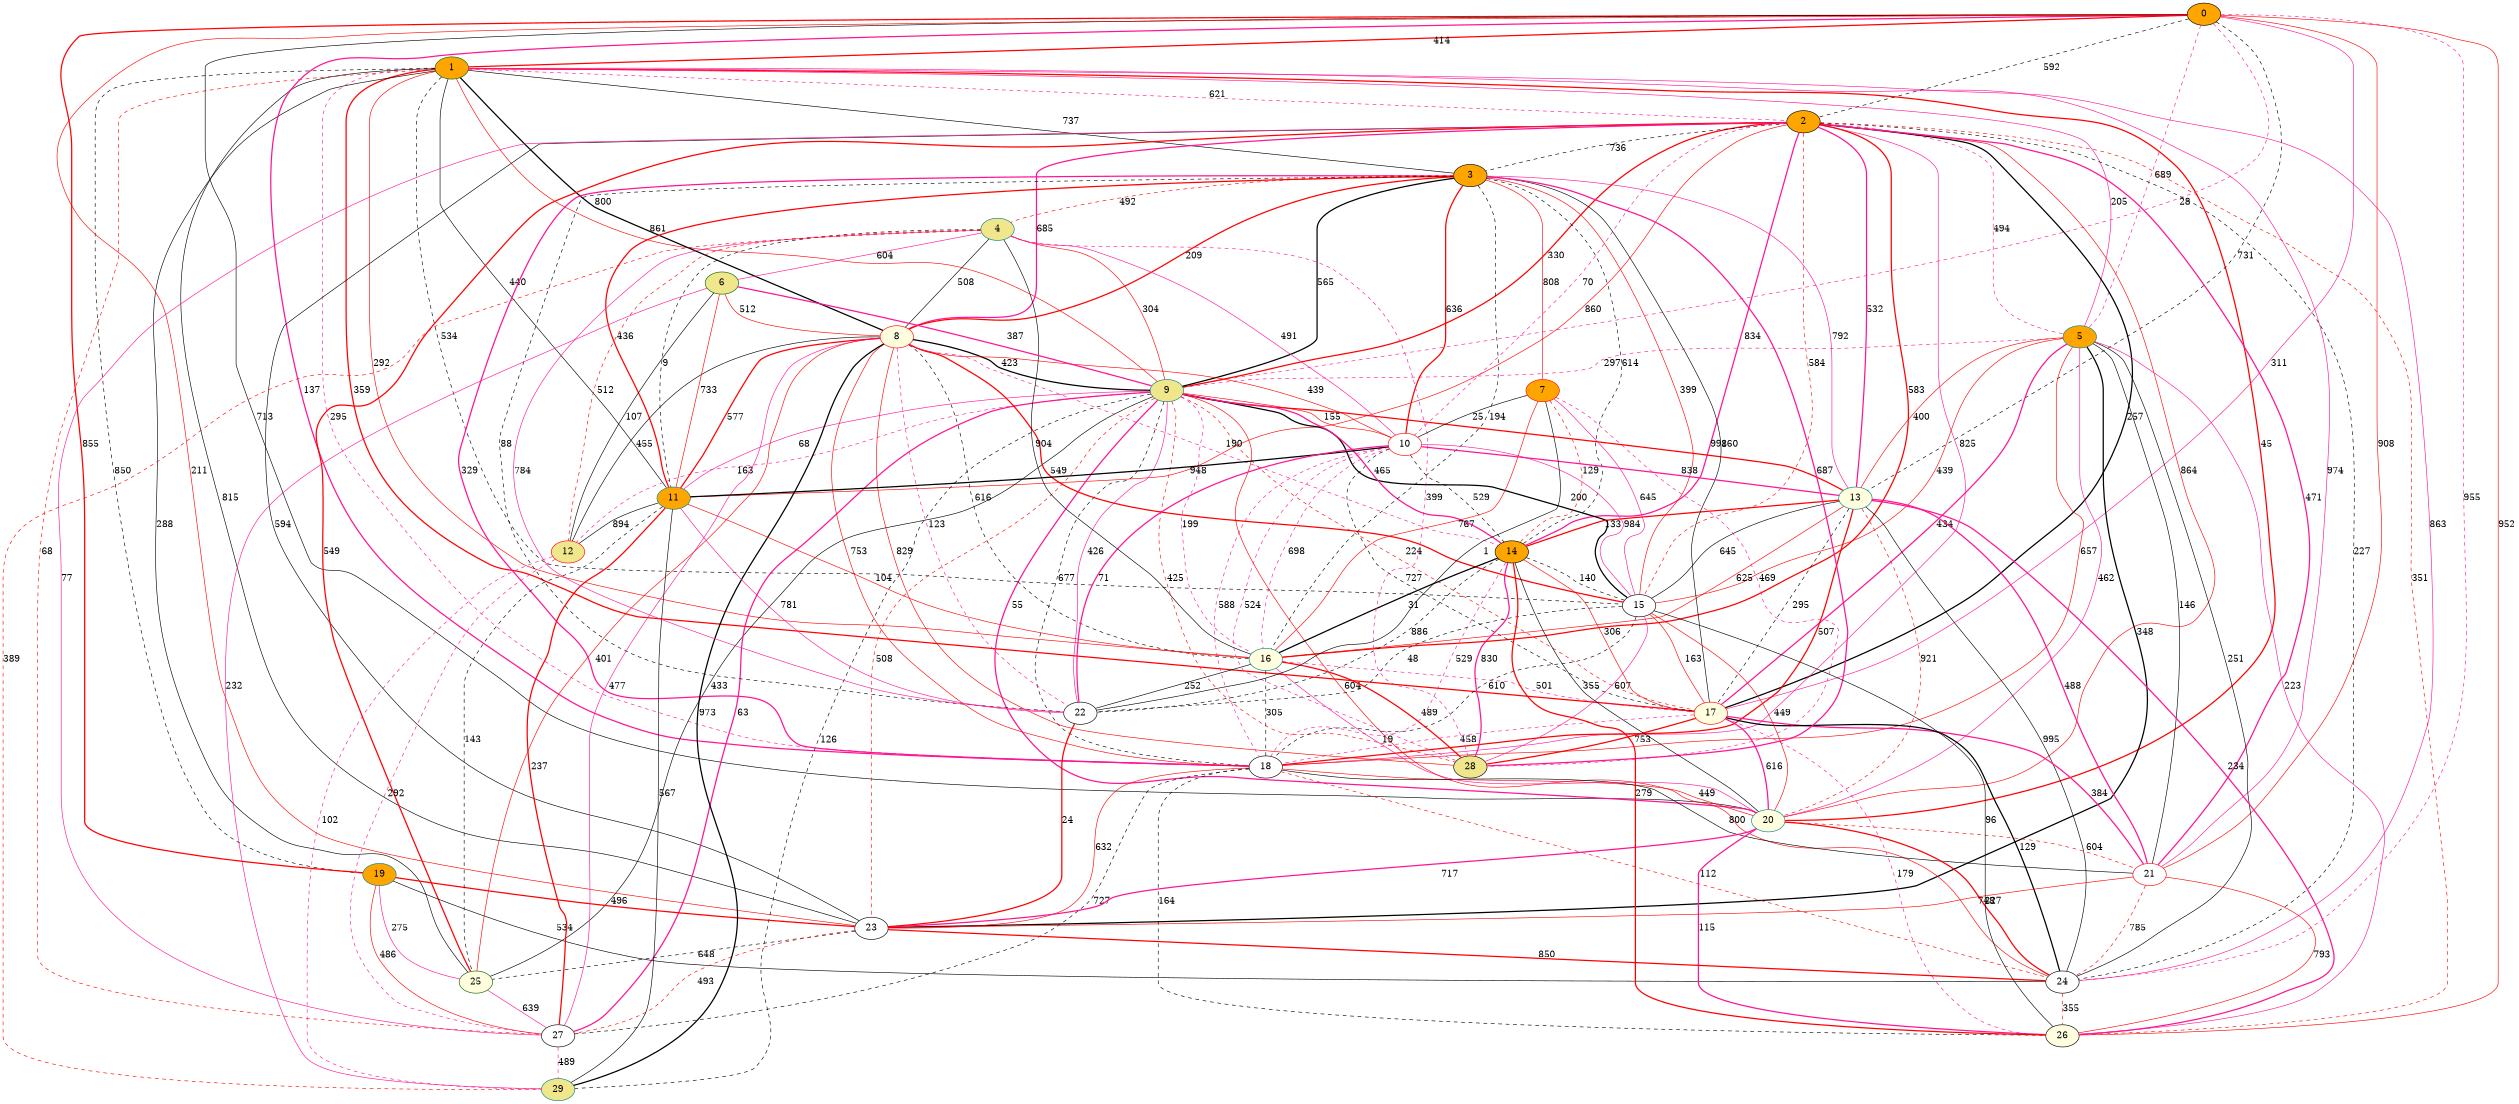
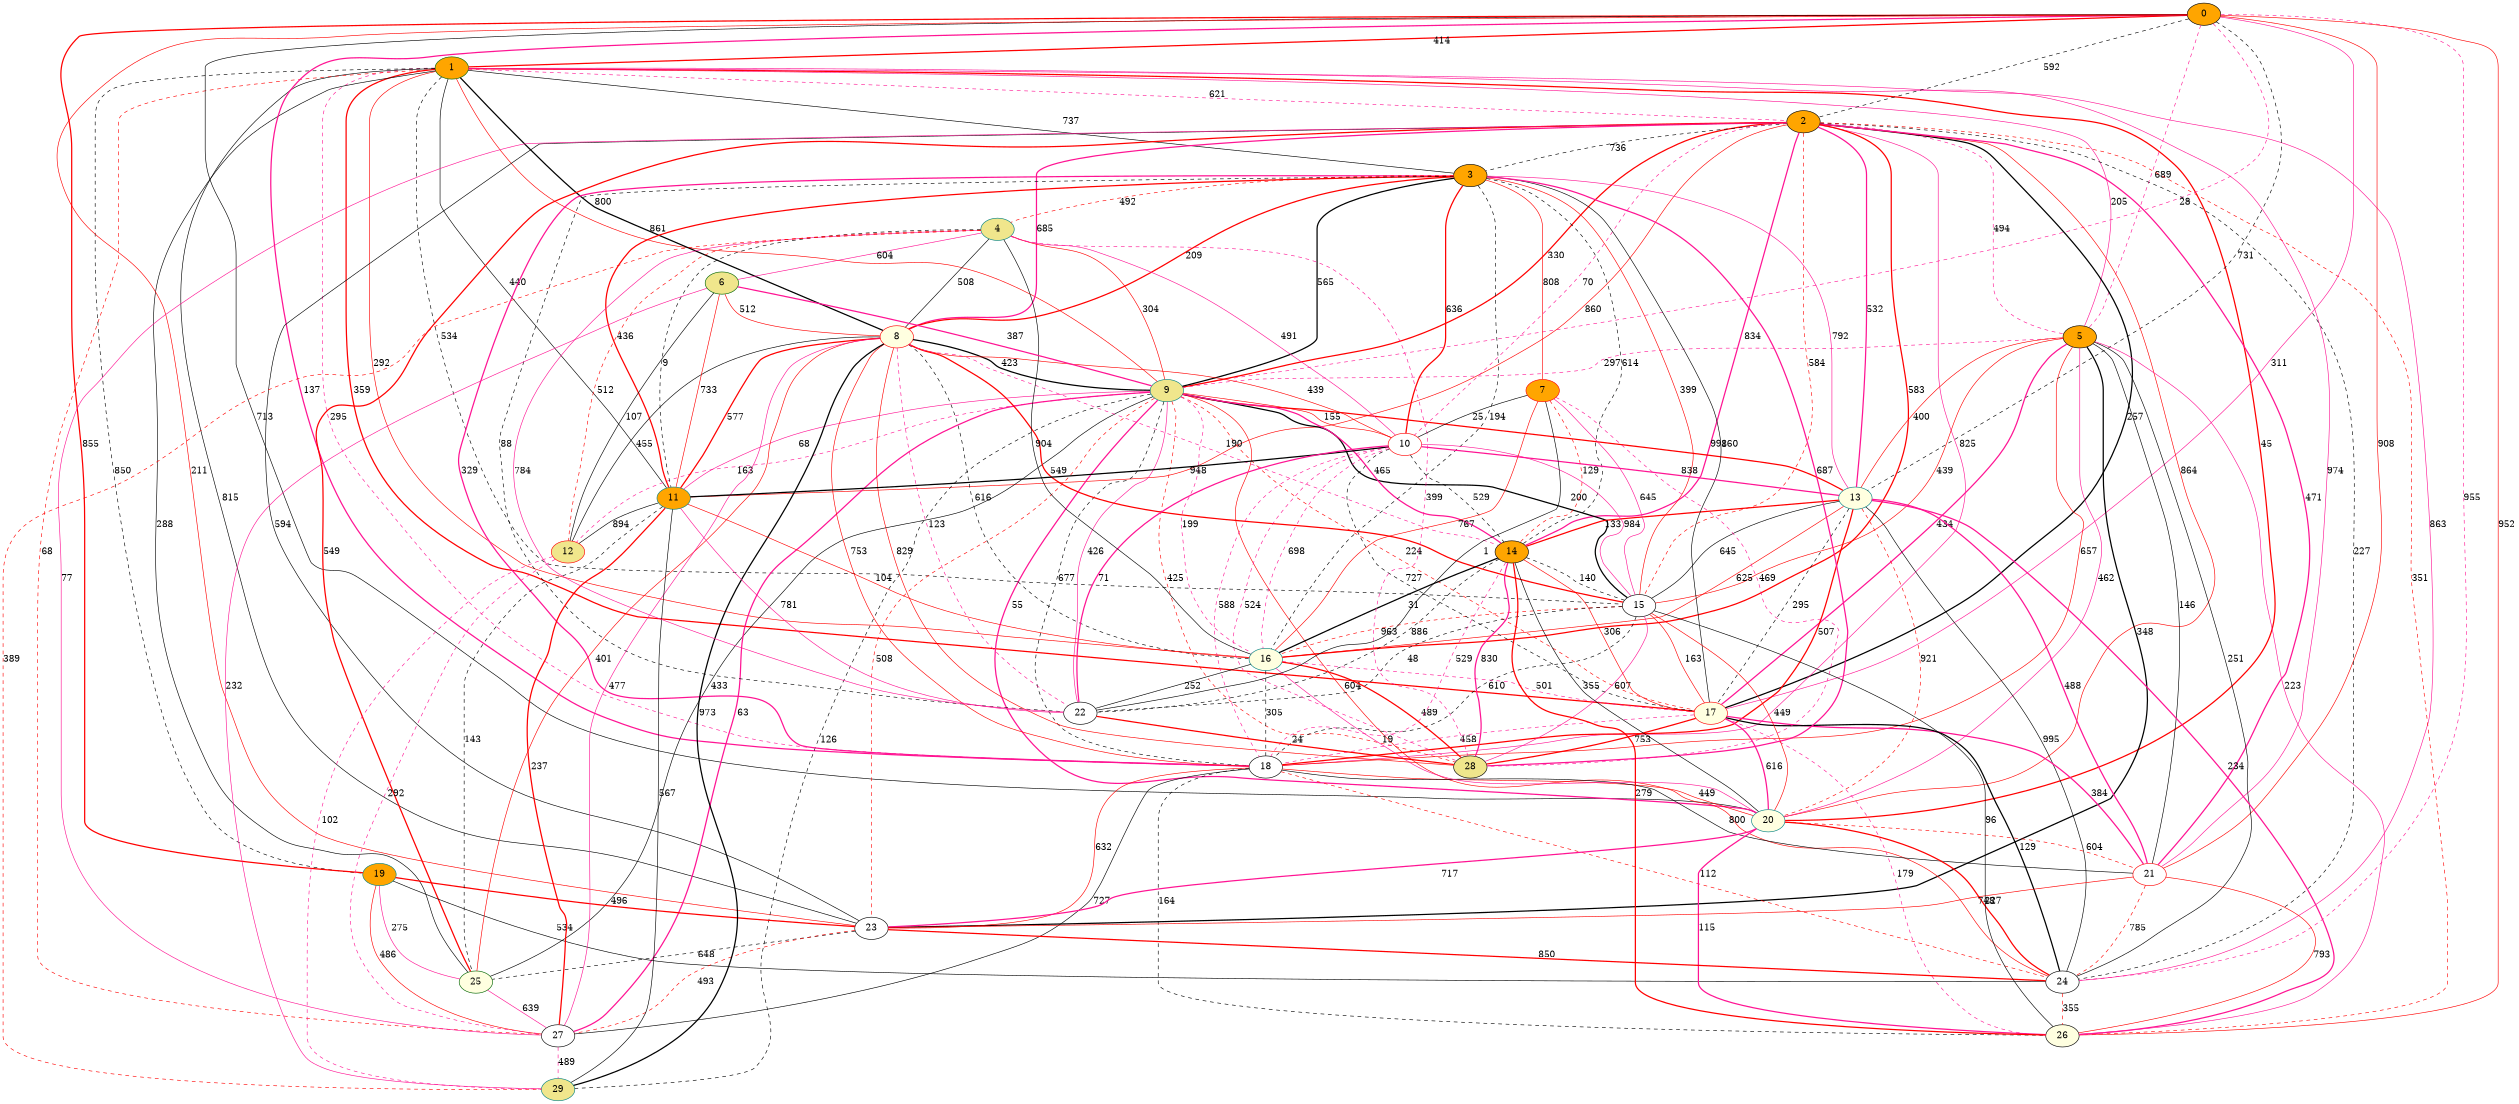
(2080, 337) -> (2080, 337)
none -> (1450, 618)
(1053, 890) -> (1275, 742)
(952, 967) -> (952, 967)
